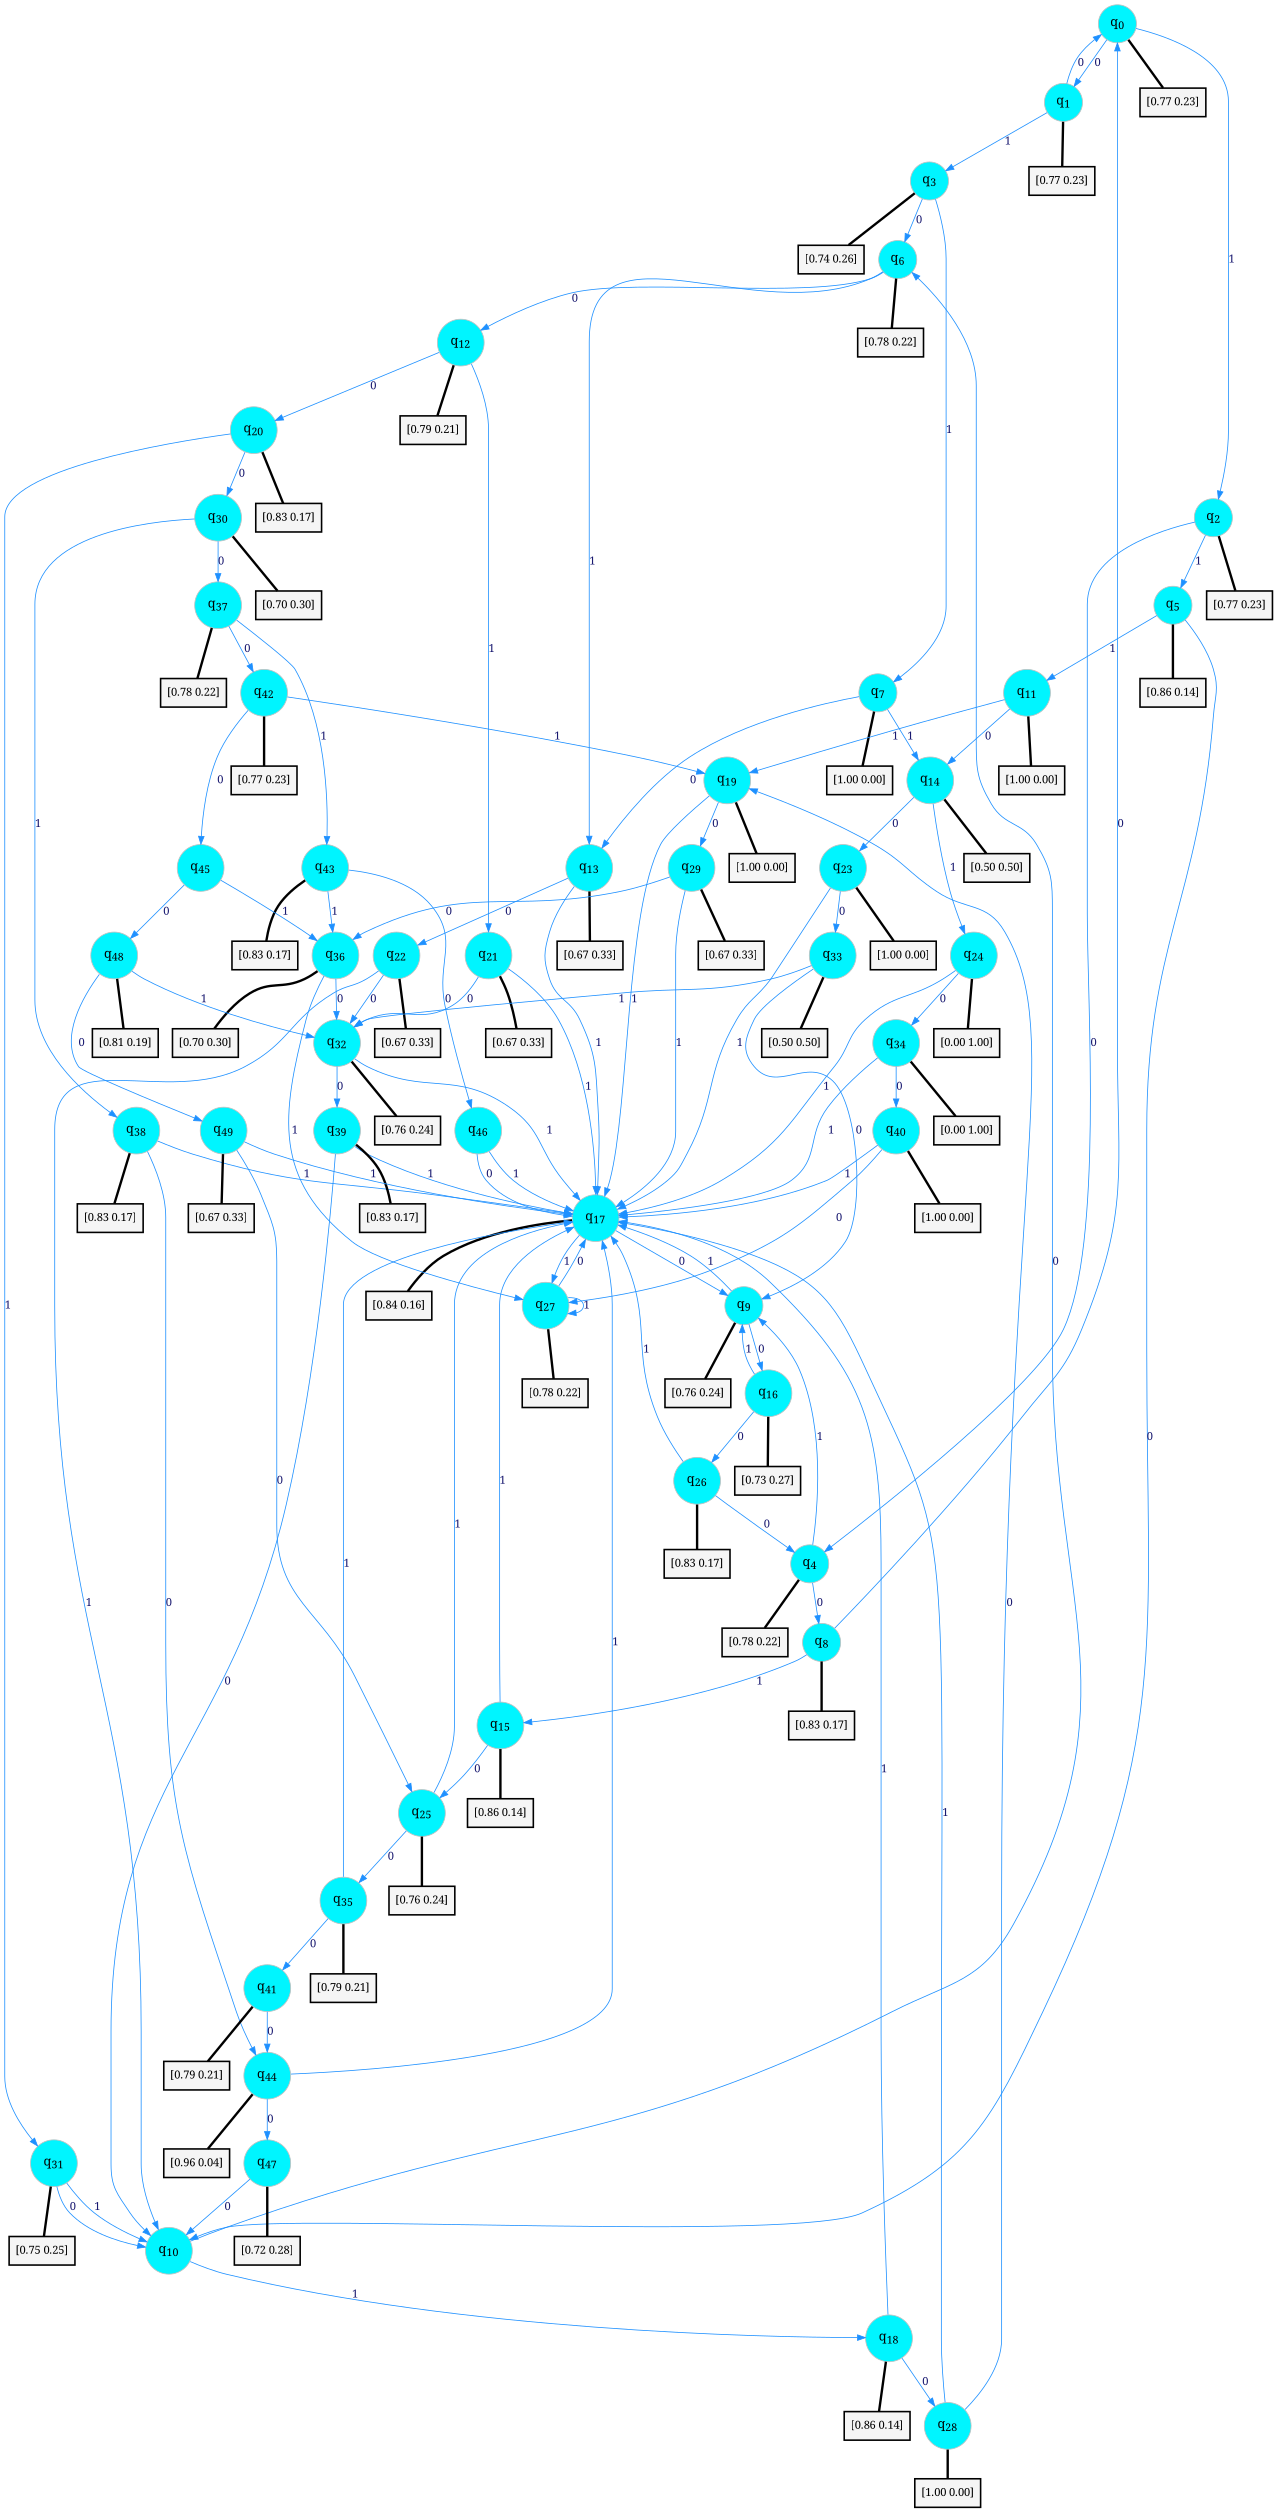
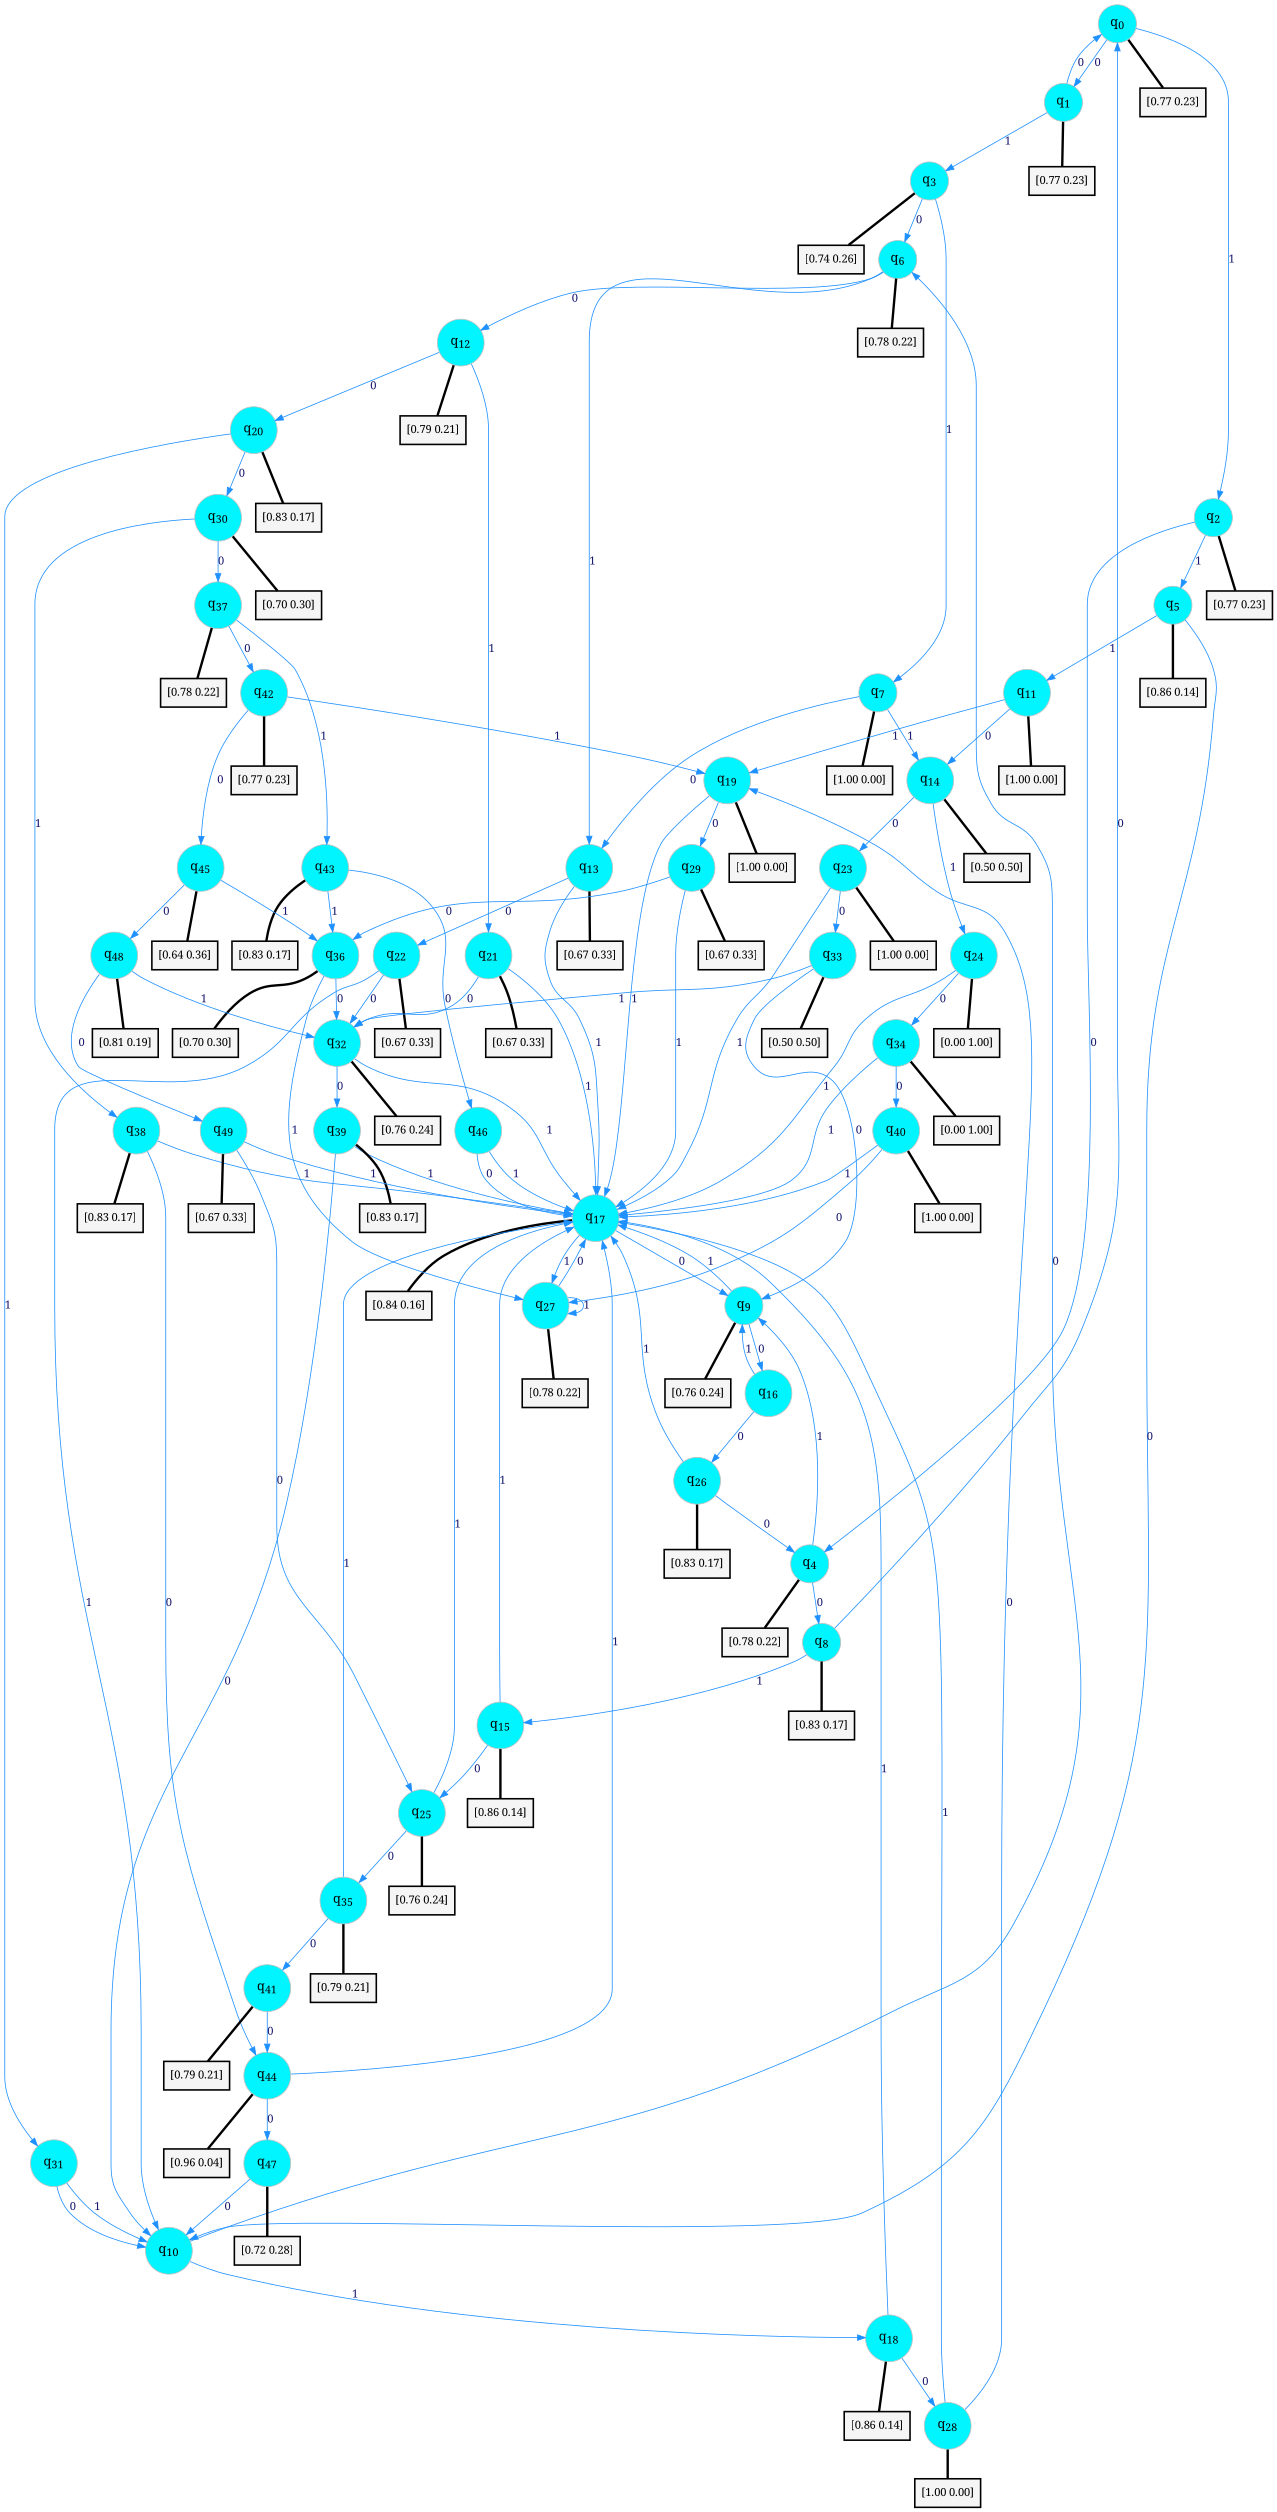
none -> (185, 955)
(768, 1481) -> none
(42, 2251) -> none
